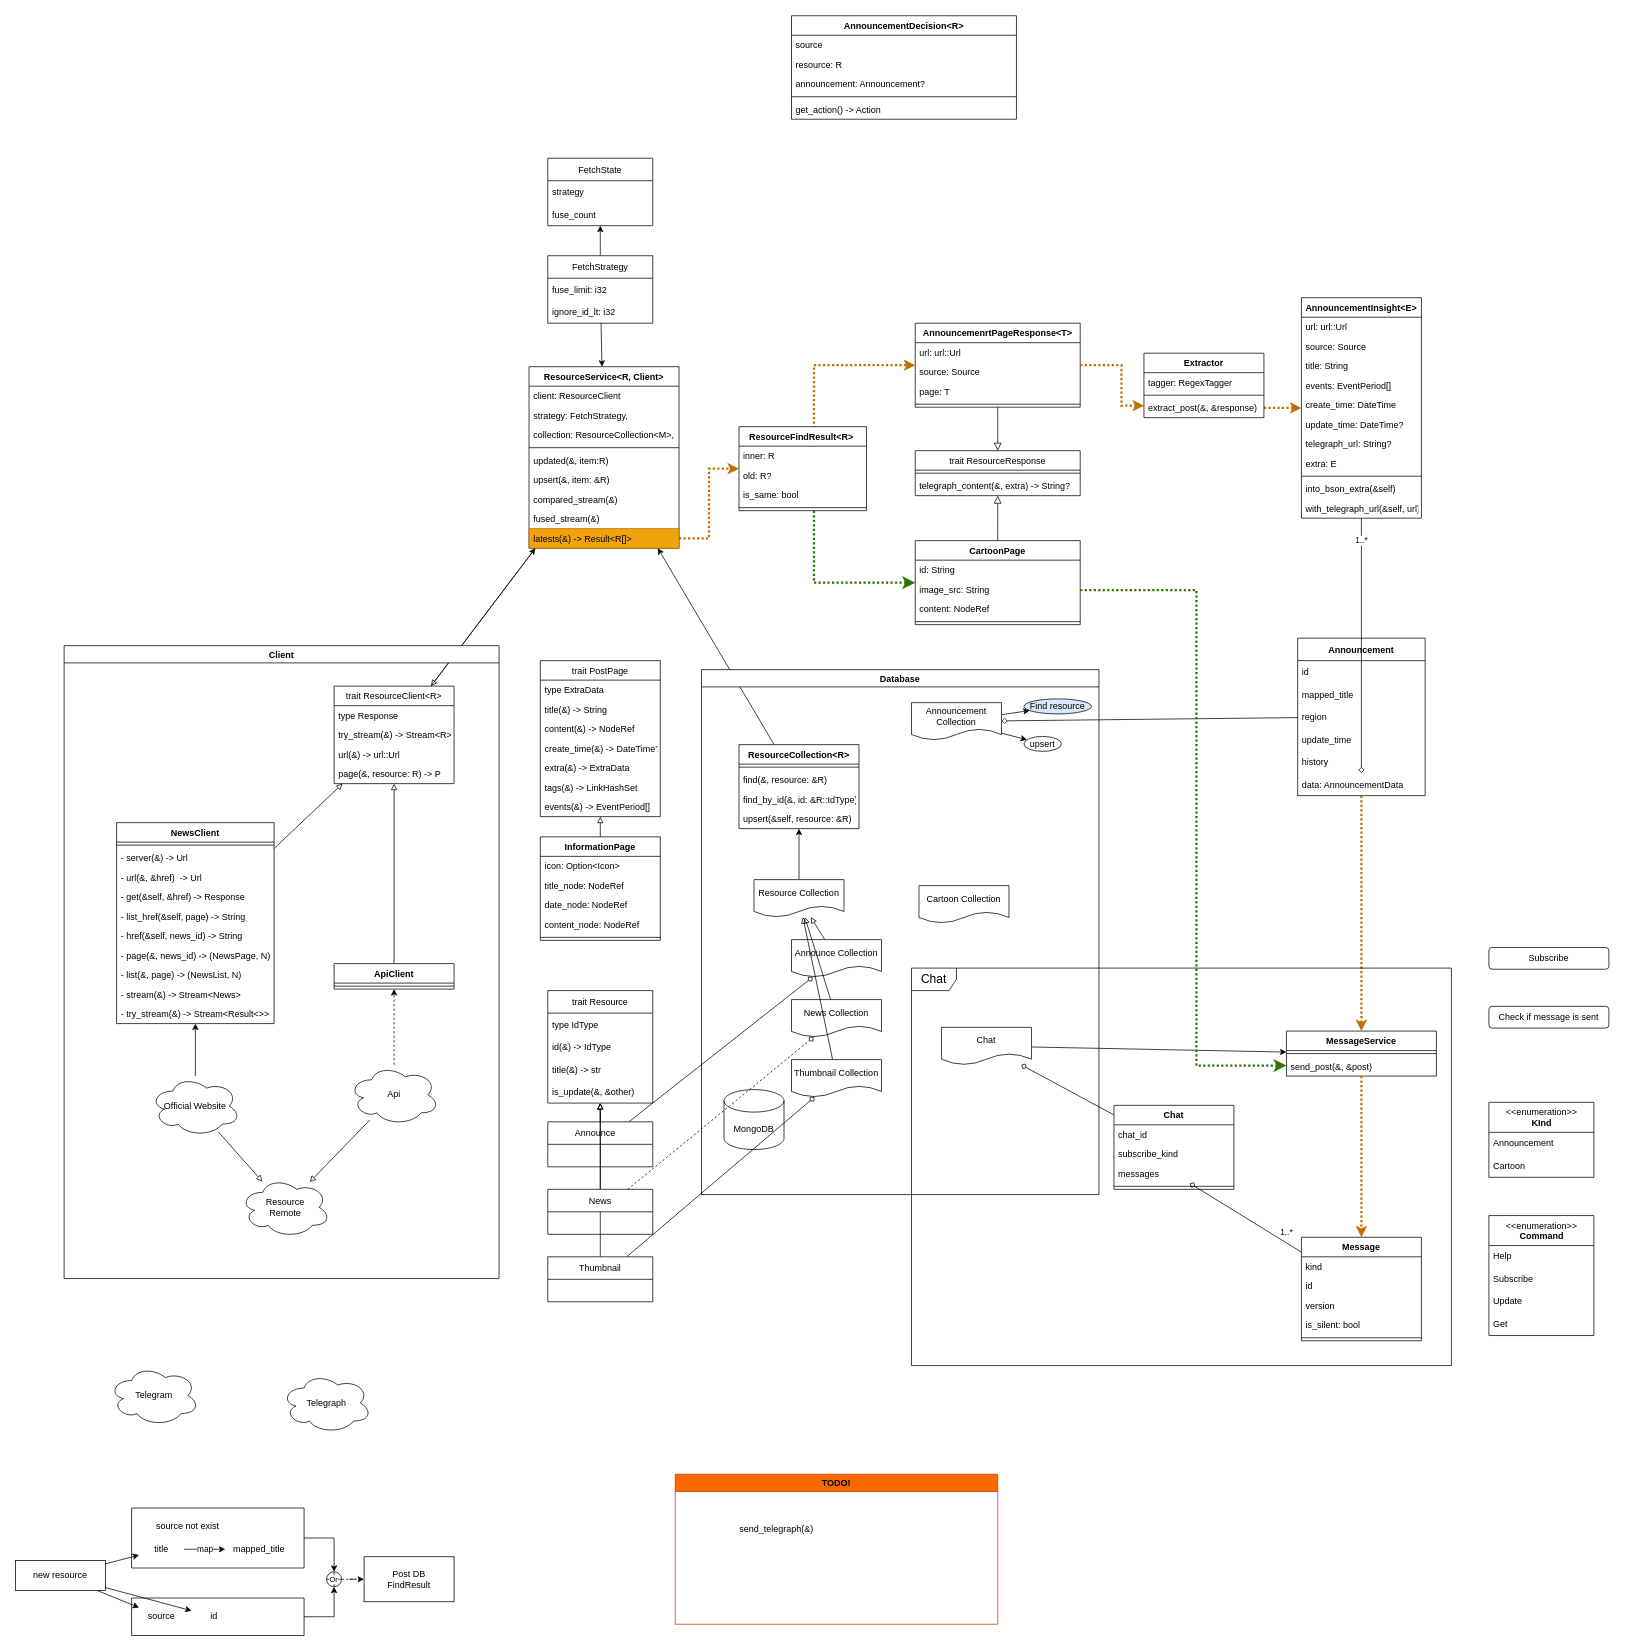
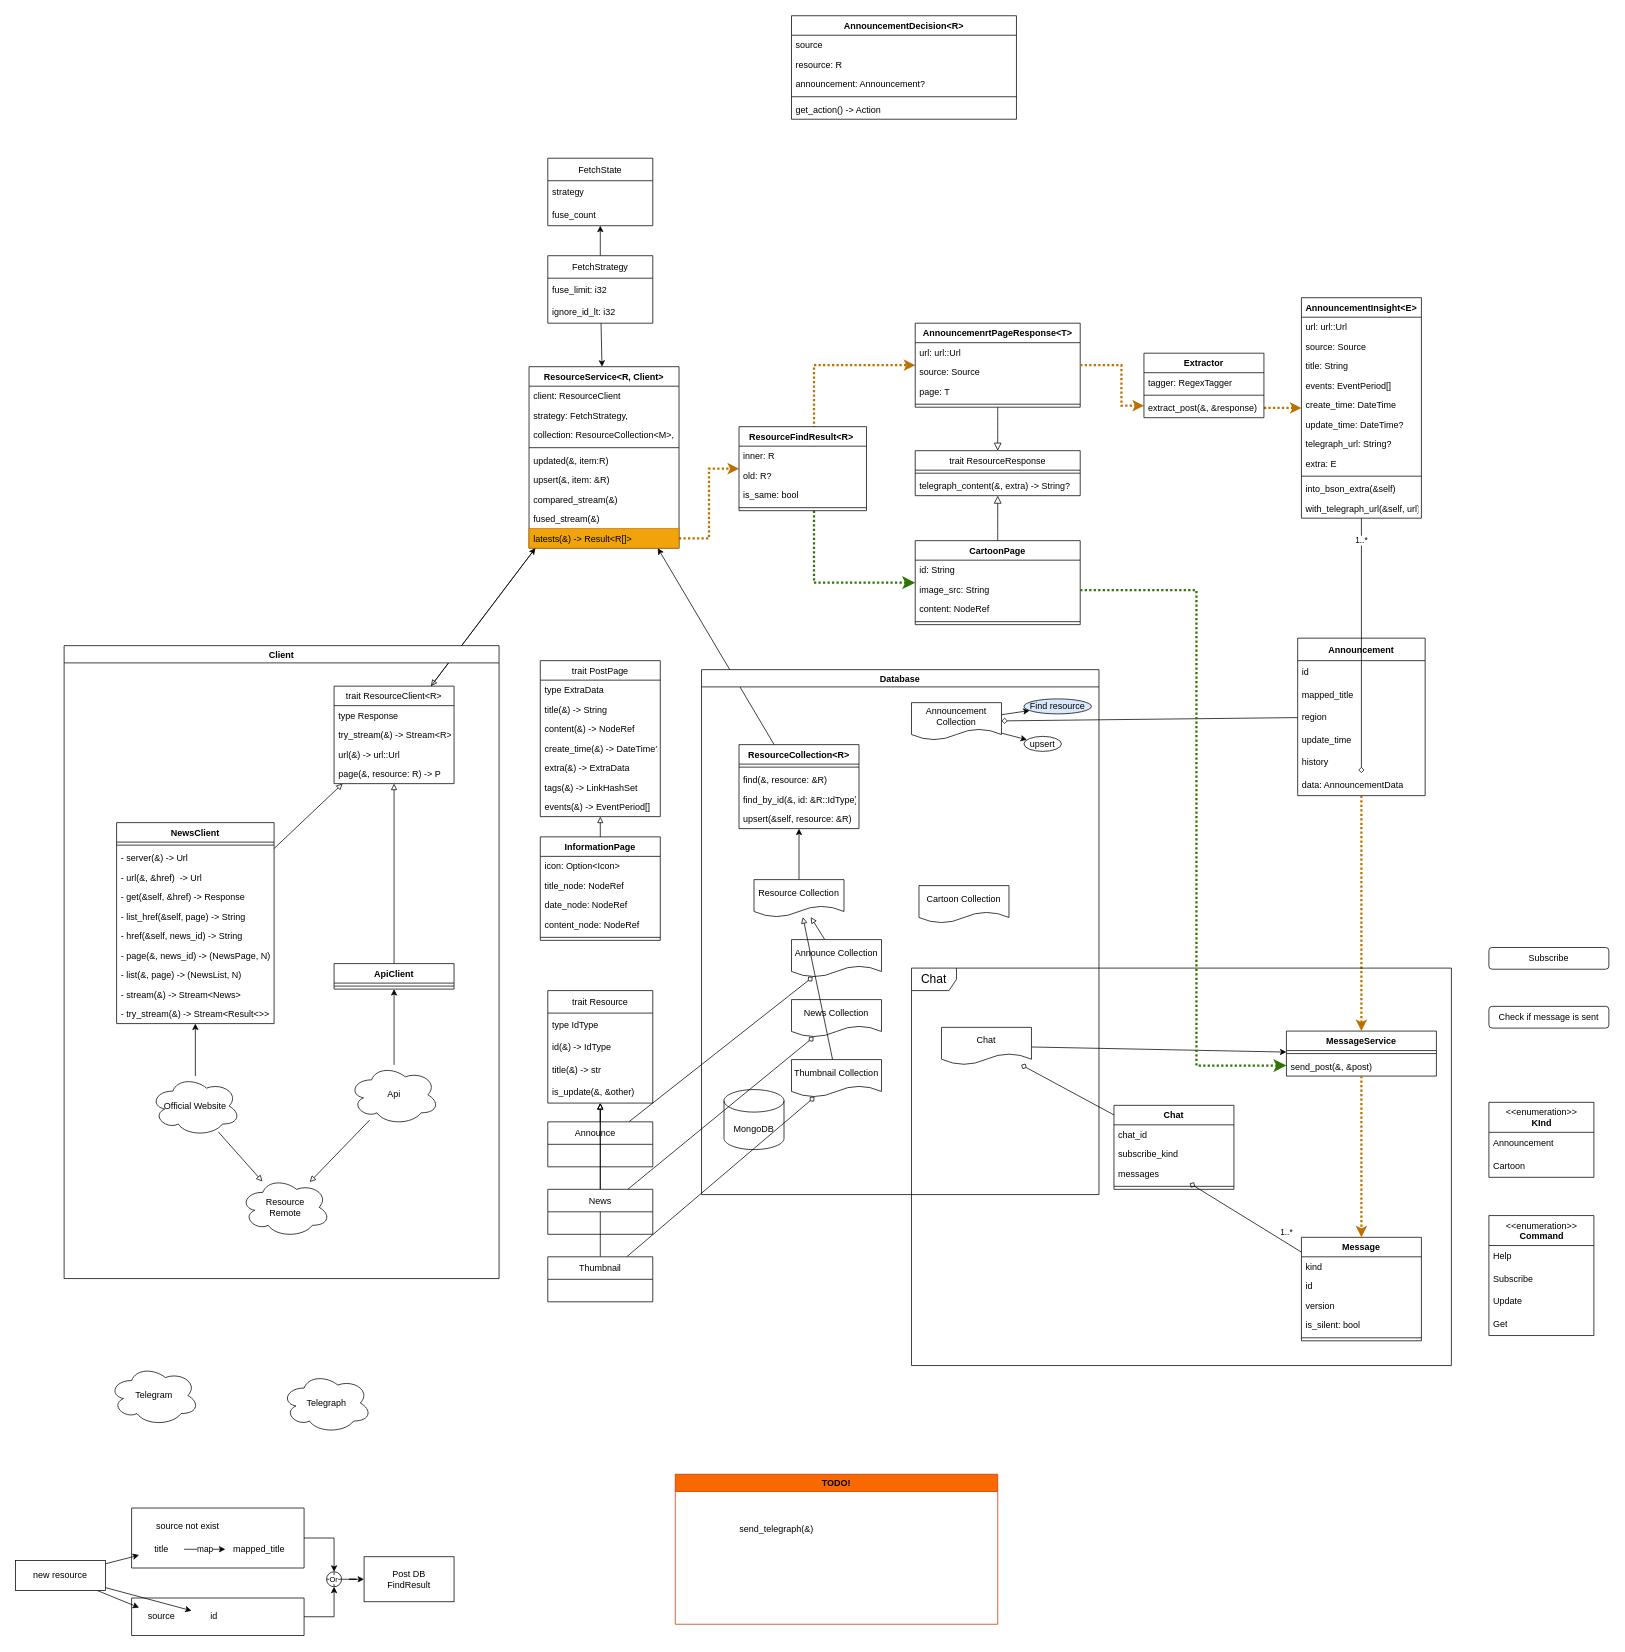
(819, 961) -> none
(394, 1029) -> (394, 1029)
(719, 1115) -> (719, 1115)
(356, 1579) -> (356, 1579)
